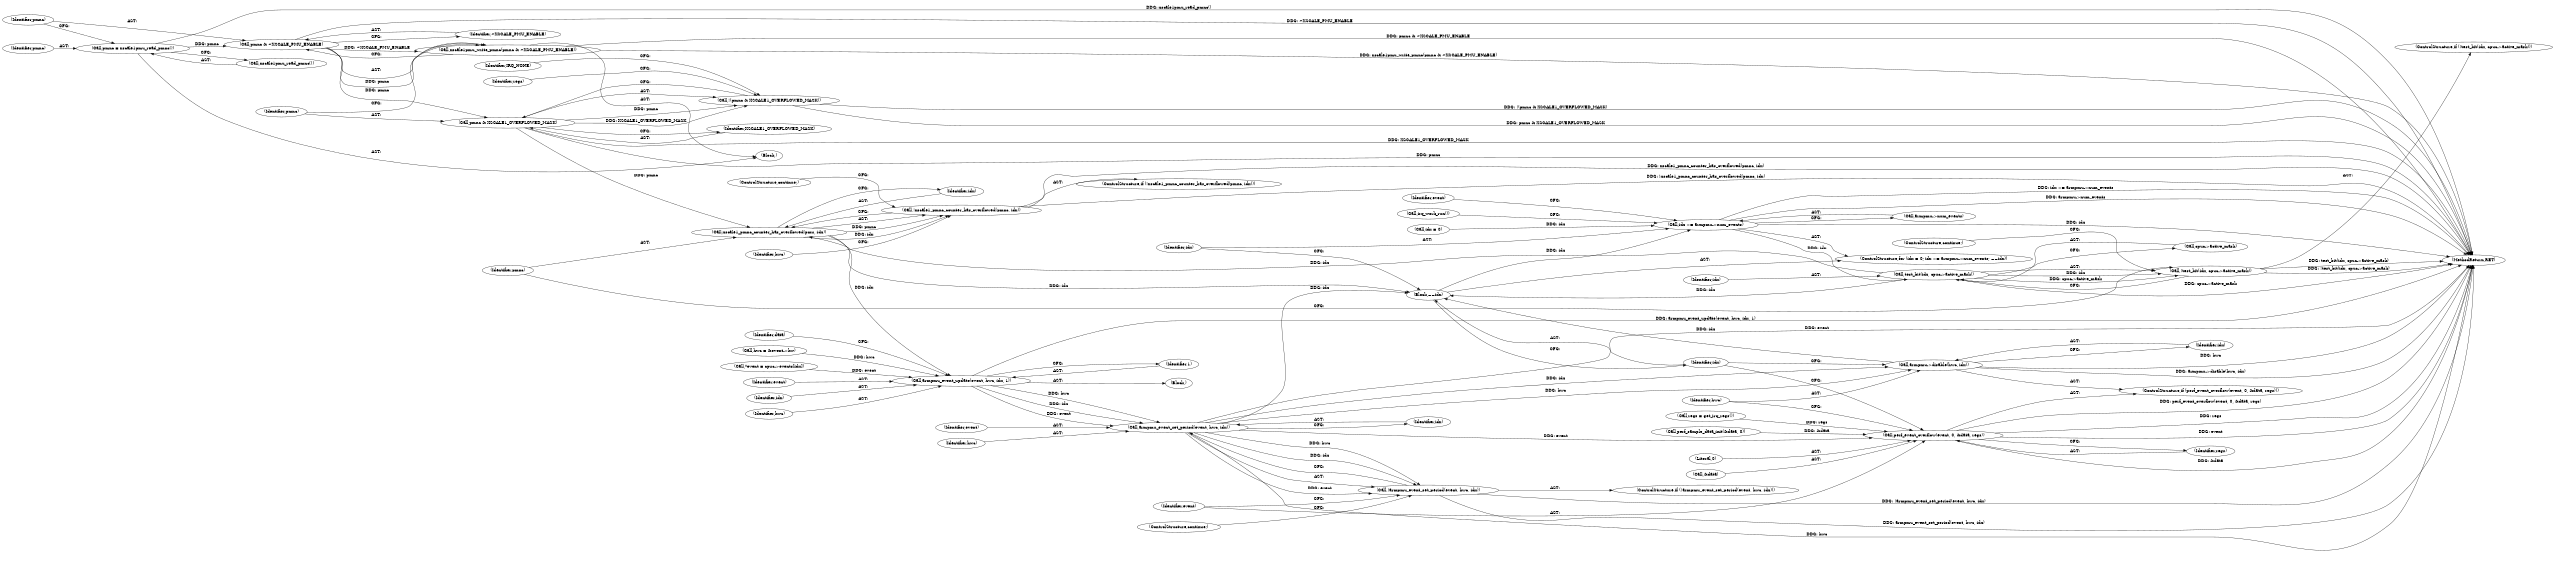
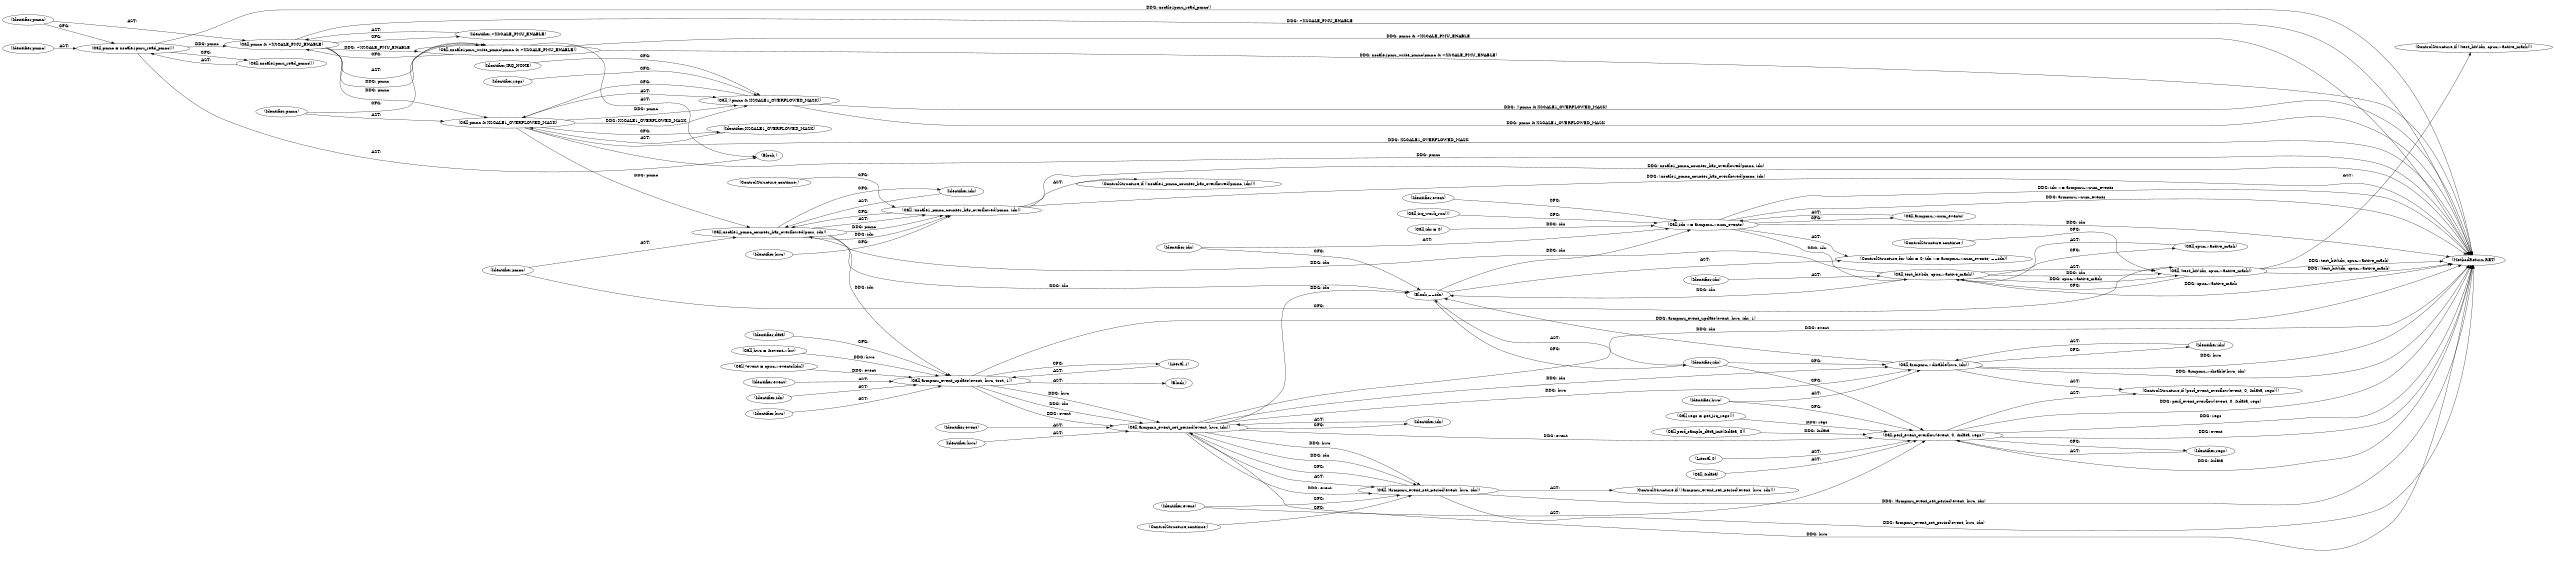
(1179, 364) -> (1179, 364)
(961, 381) -> (961, 381)
